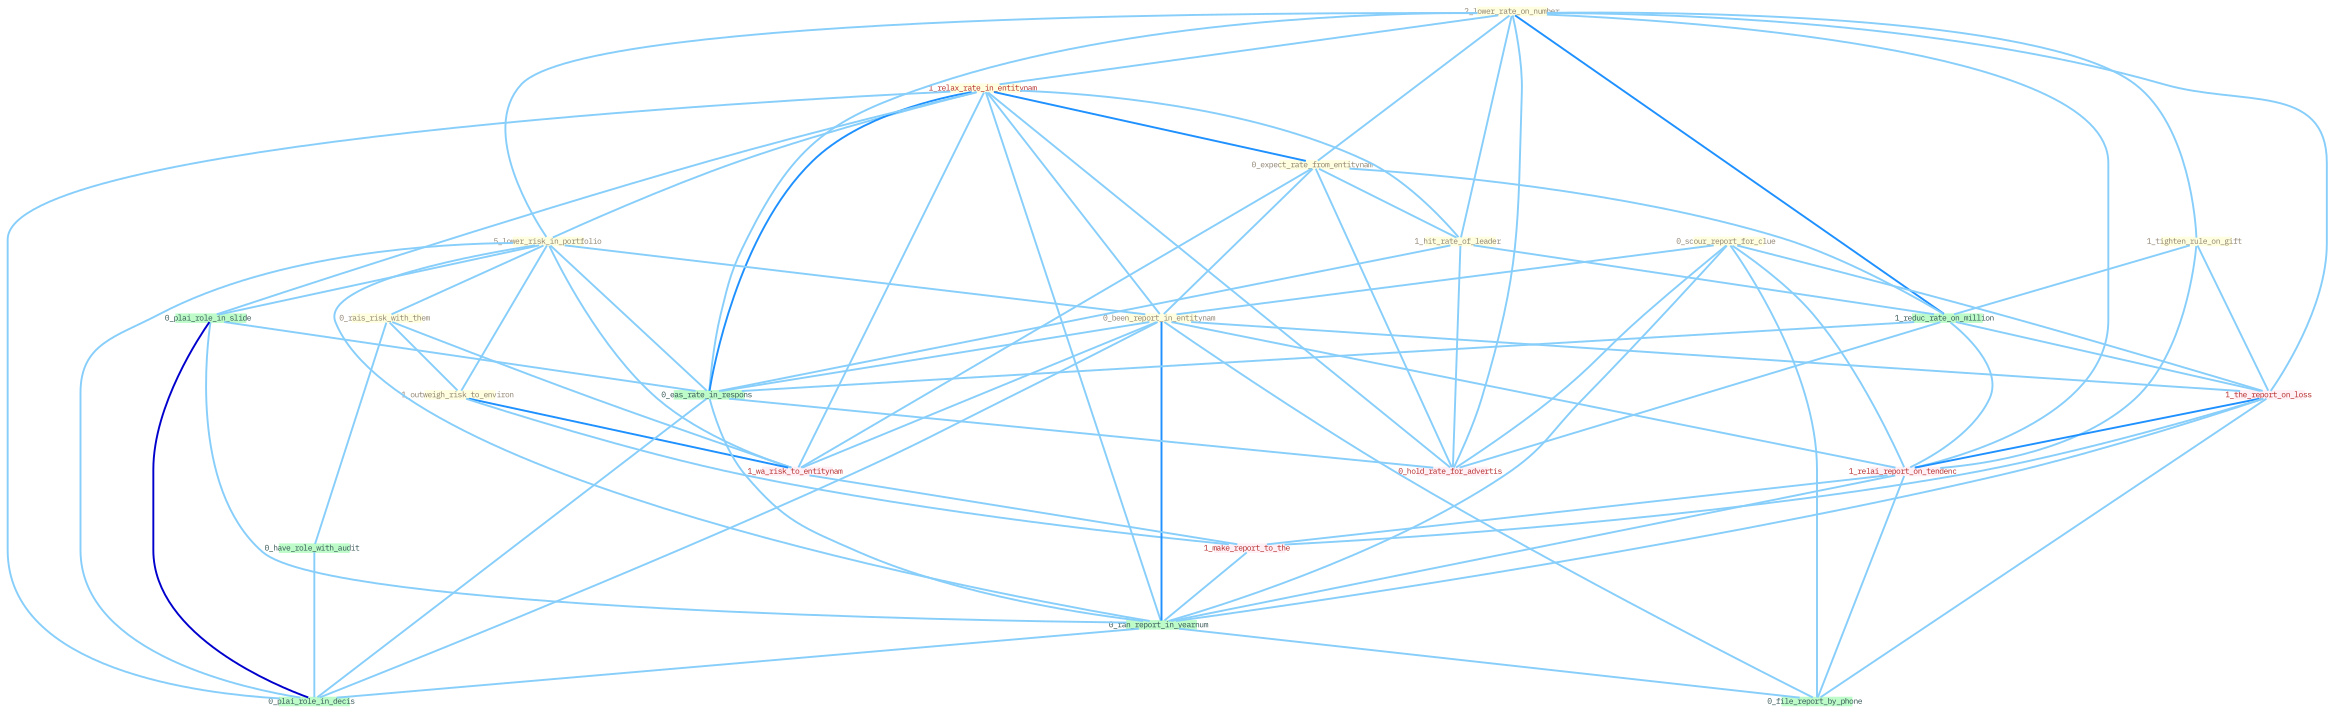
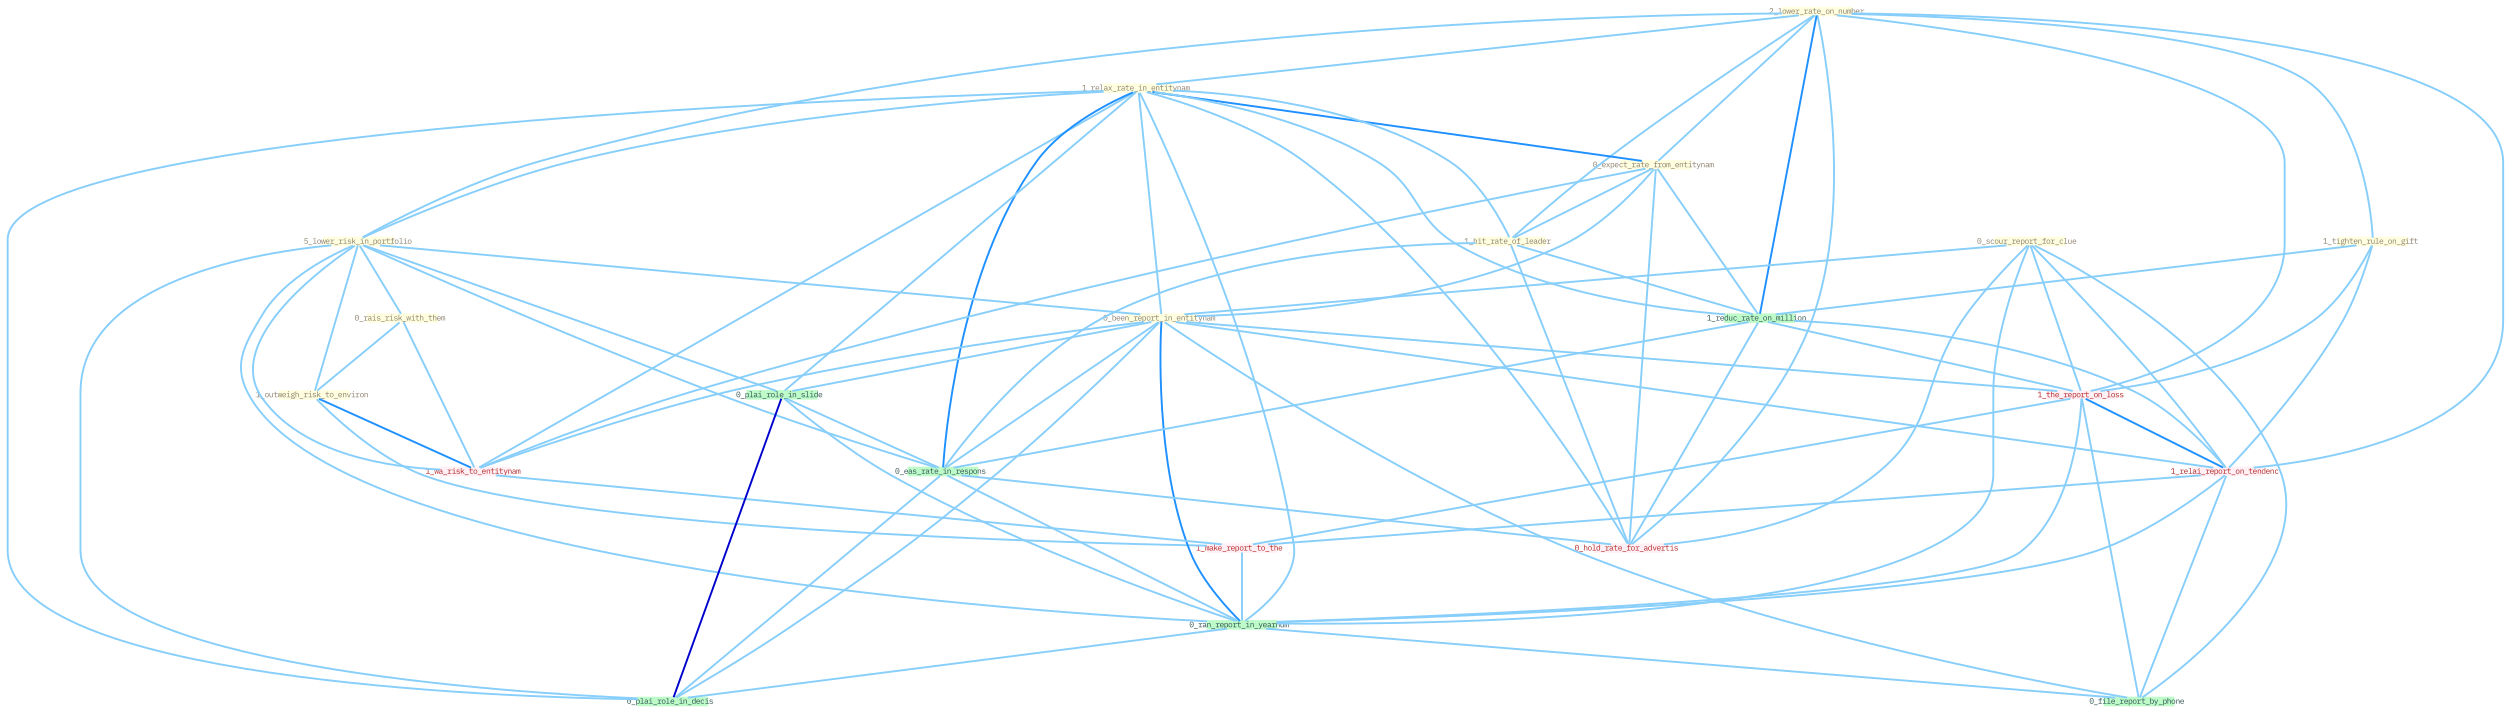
(1001, 65) -> none
(985, 88) -> (1138, 88)
none -> (1441, 232)
none -> (945, 362)
(314, 548) -> none
